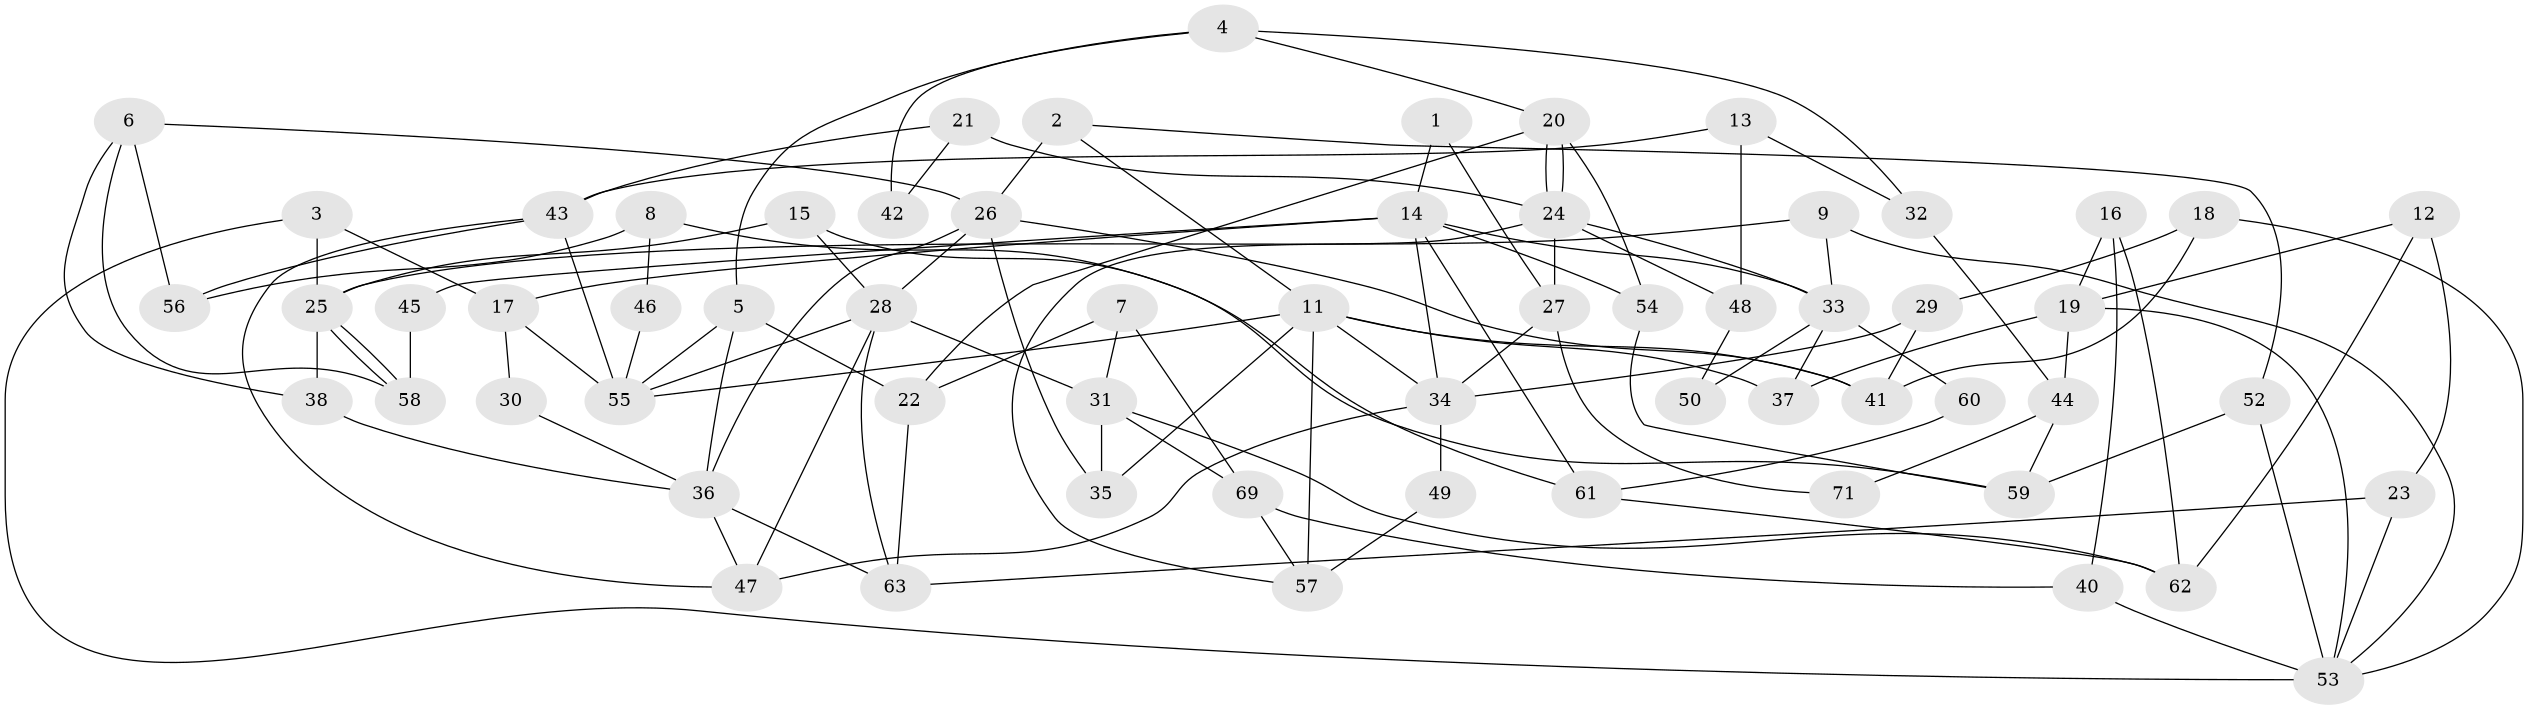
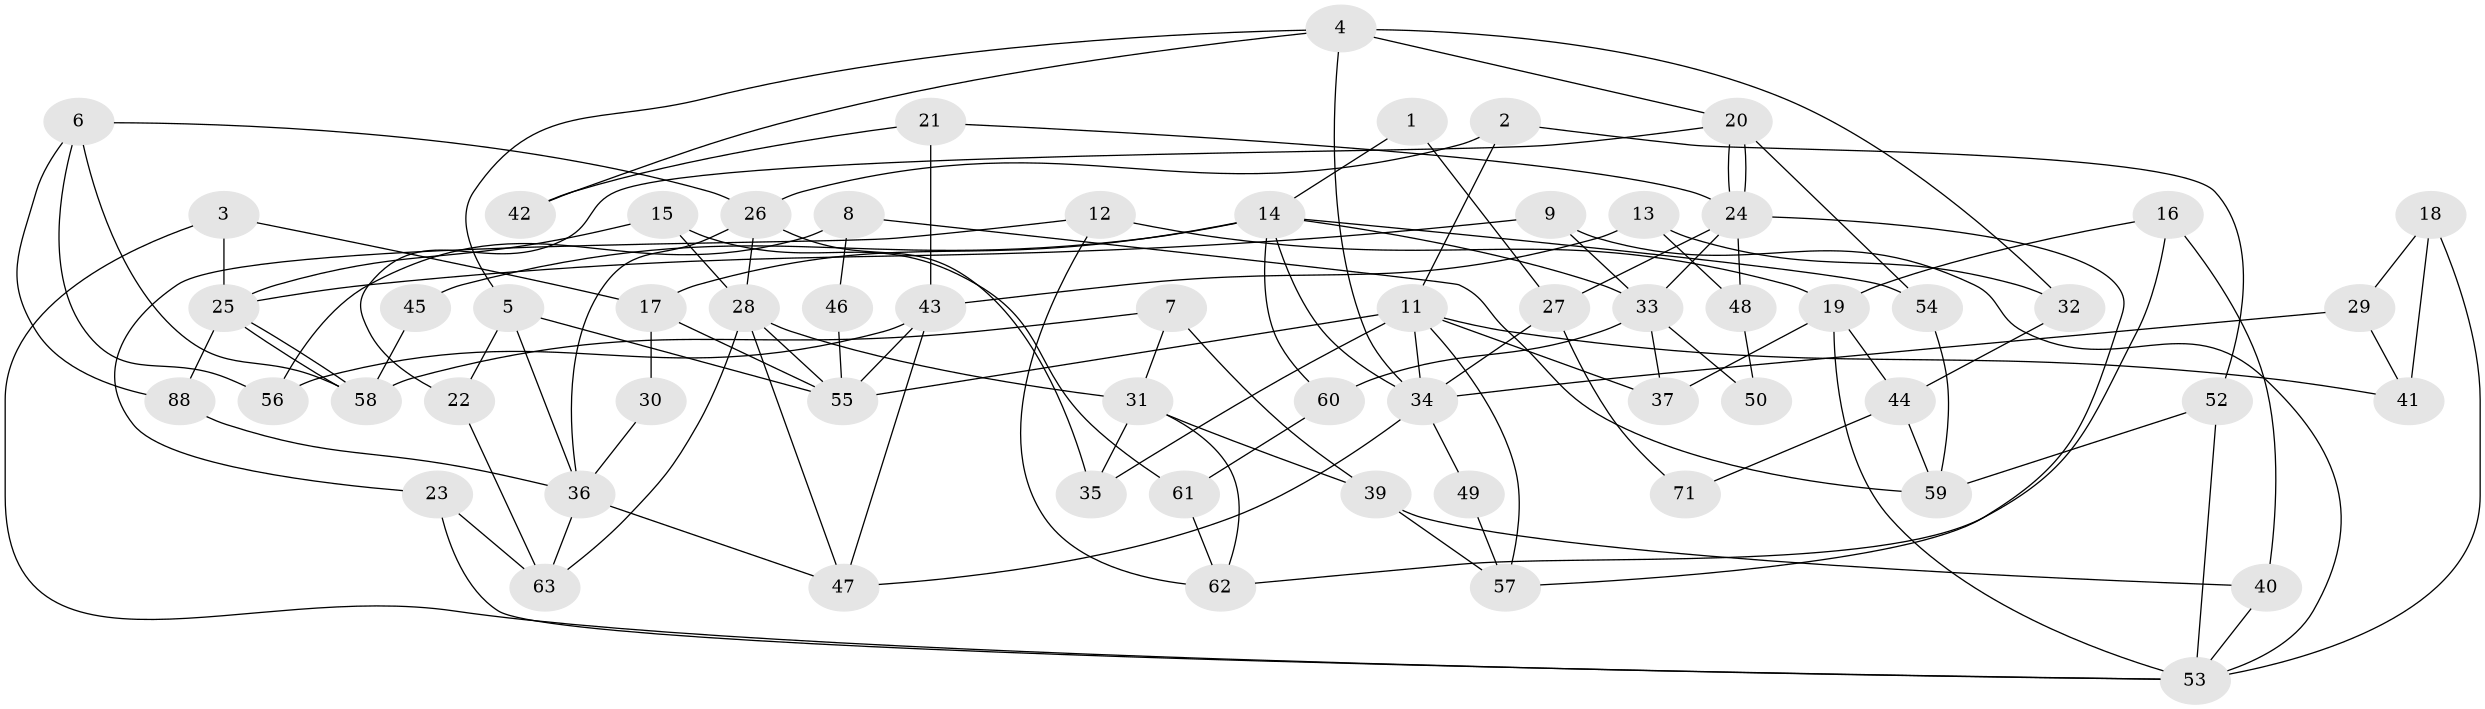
none -> (1338, 207)
(1435, 309) -> none
(1503, 361) -> (1269, 316)
(993, 365) -> (745, 340)
(317, 401) -> (180, 401)
(1248, 494) -> (1376, 494)
